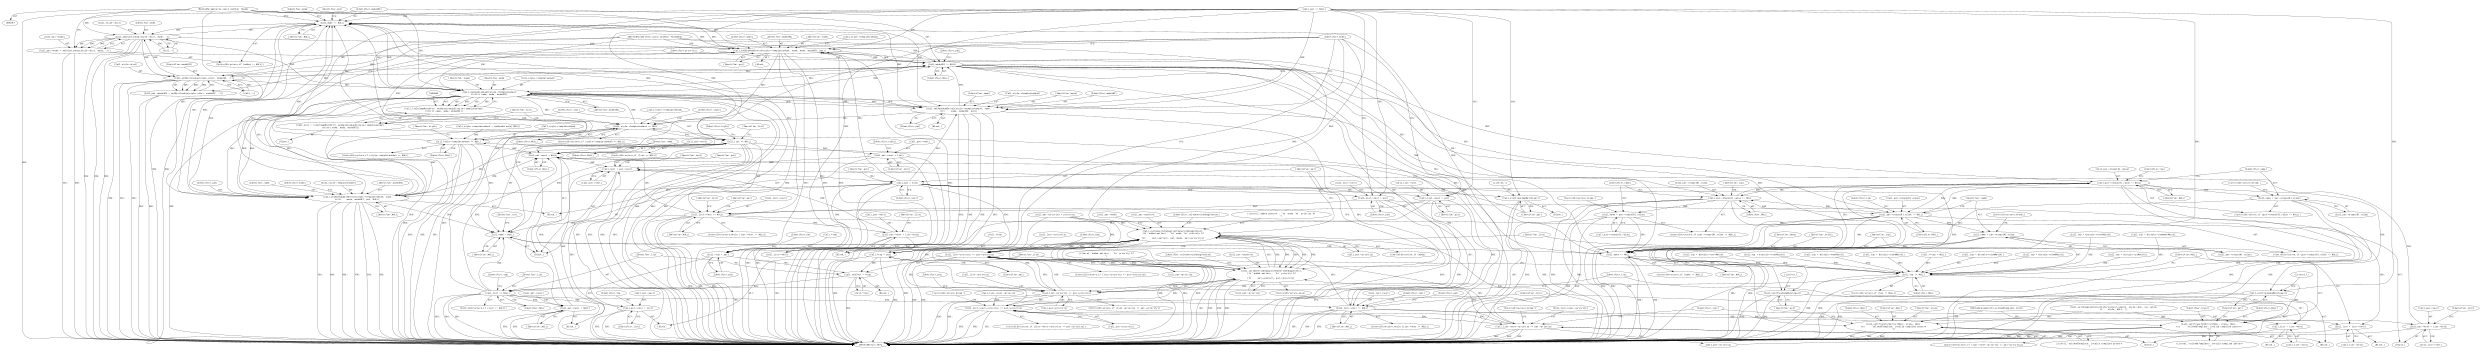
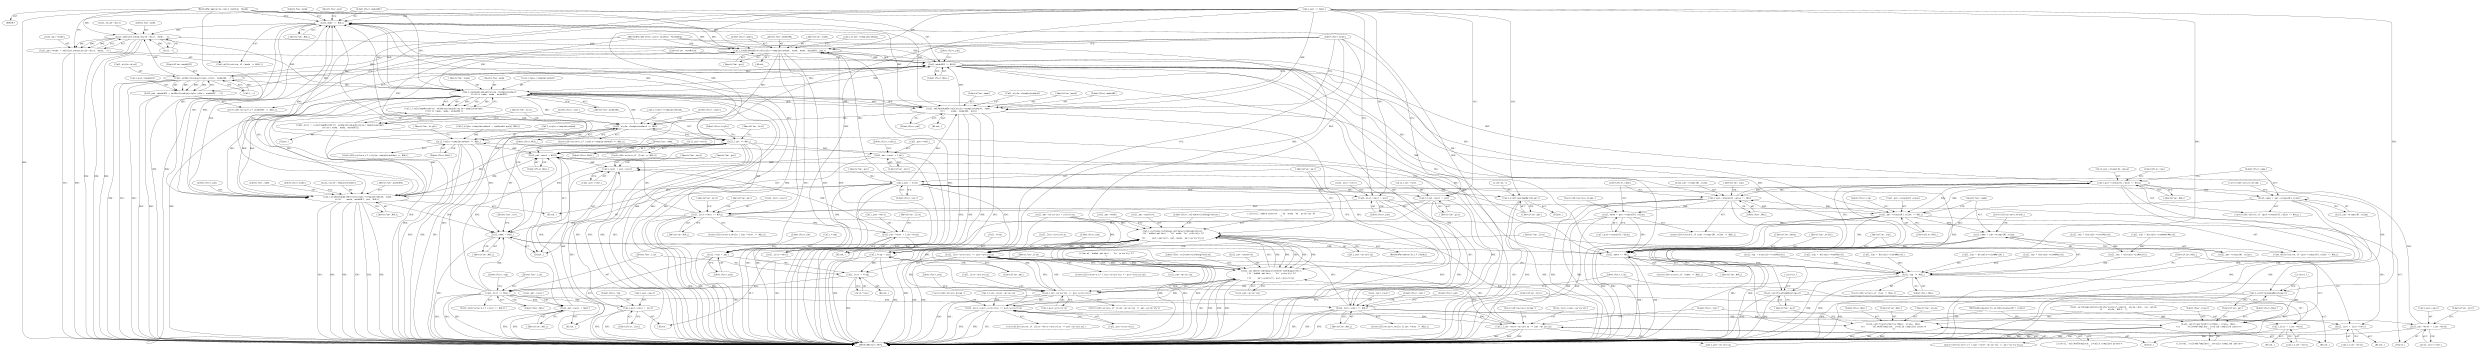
(242, 30) -> none
(470, 41) -> none
(683, 51) -> (683, 51)
(240, 64) -> (240, 64)
(147, 65) -> none
none -> (143, 78)
(434, 93) -> none
none -> (252, 110)
(758, 174) -> none
(1409, 255) -> (1409, 255)
(1704, 255) -> none
(1934, 255) -> none
(2033, 268) -> (2110, 245)
(2056, 269) -> (2142, 244)
(858, 275) -> (858, 275)
(1290, 293) -> none
(1997, 308) -> (1997, 308)
none -> (579, 342)
